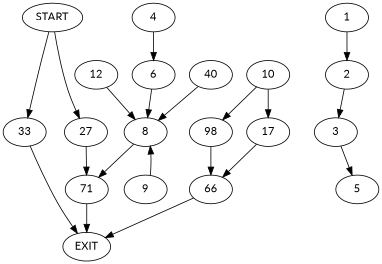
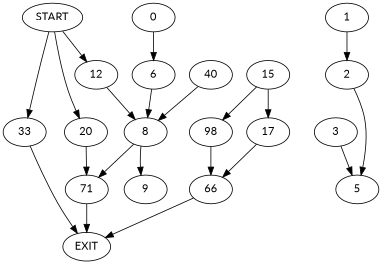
(154, 18) -> (154, 18)
none -> (72, 43)
(268, 75) -> (268, 75)
(342, 99) -> (366, 127)
(86, 132) -> (86, 132)
(151, 165) -> (140, 157)
